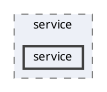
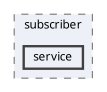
(53, 25) -> (53, 25)
